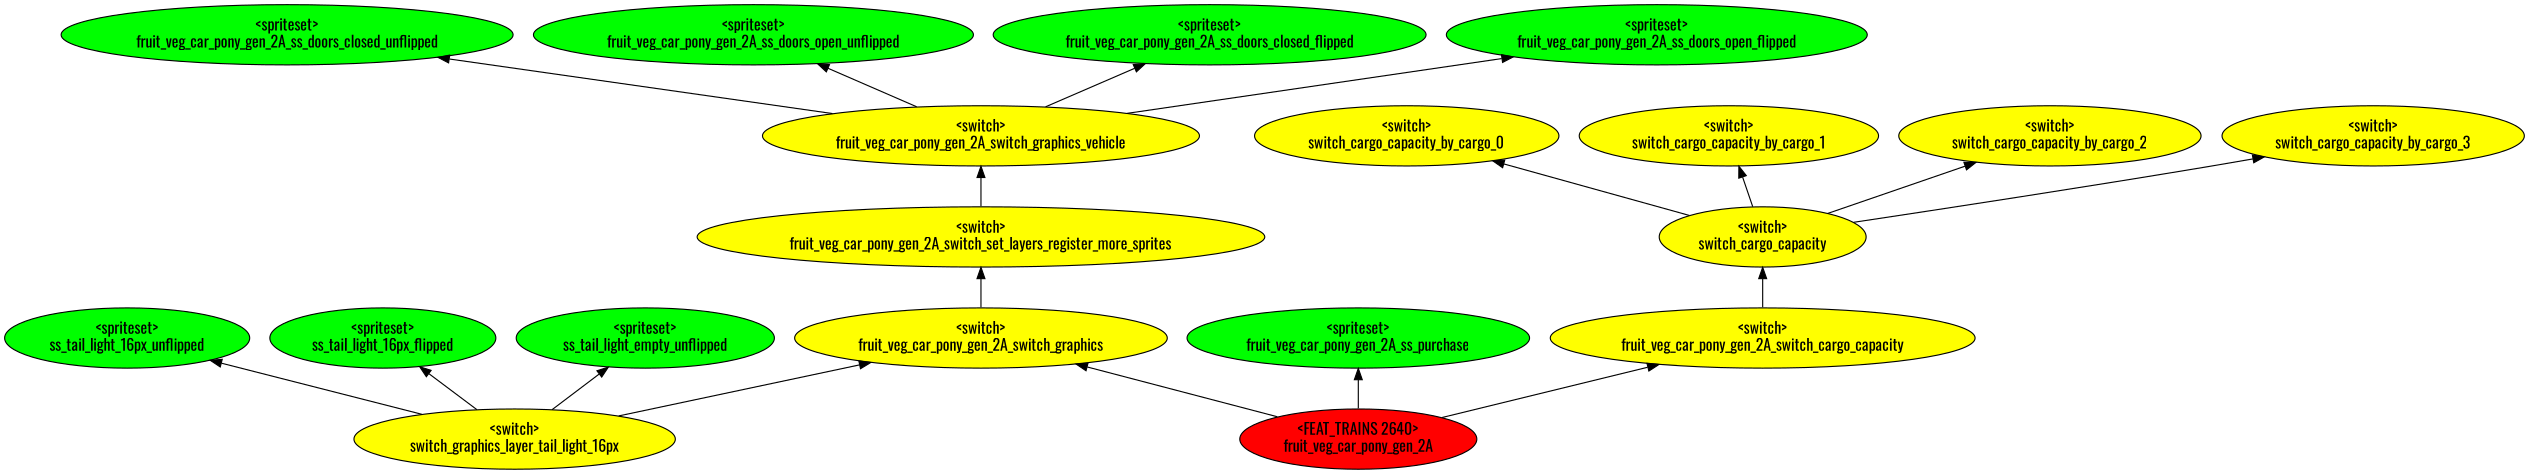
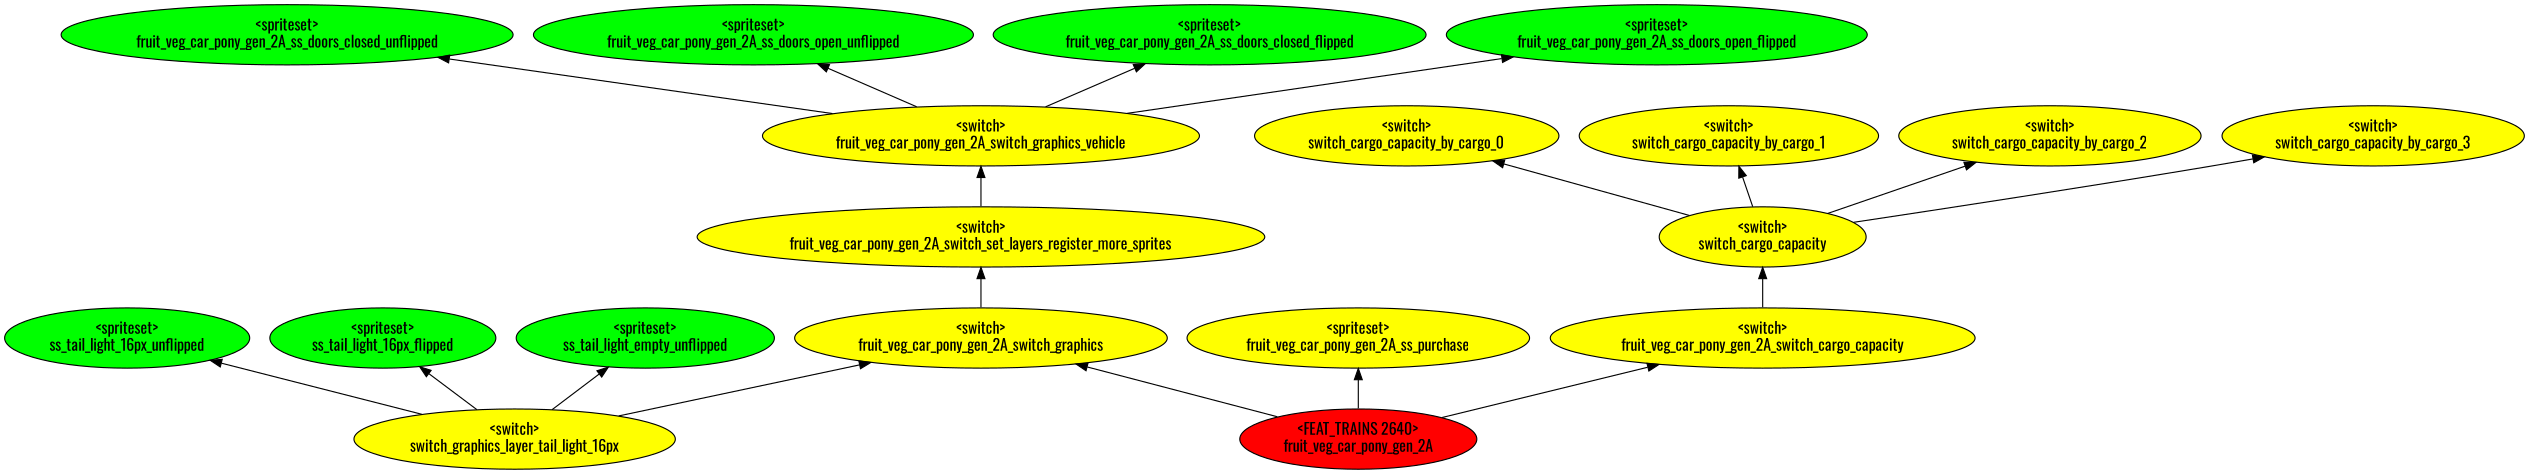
(1358, 338) -> (1358, 338)
